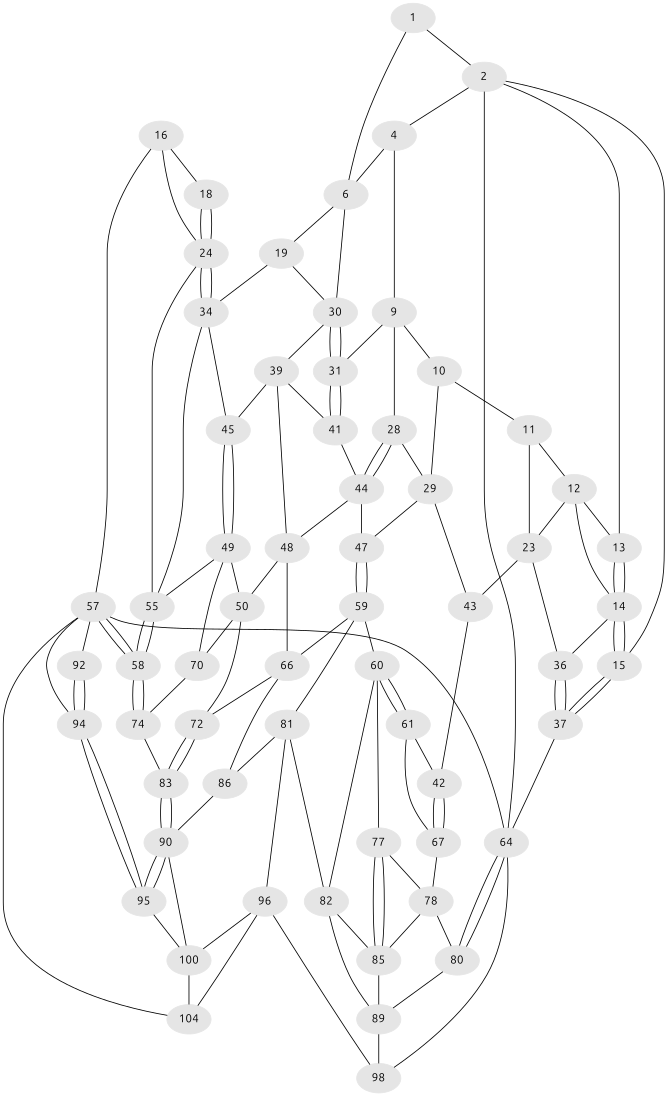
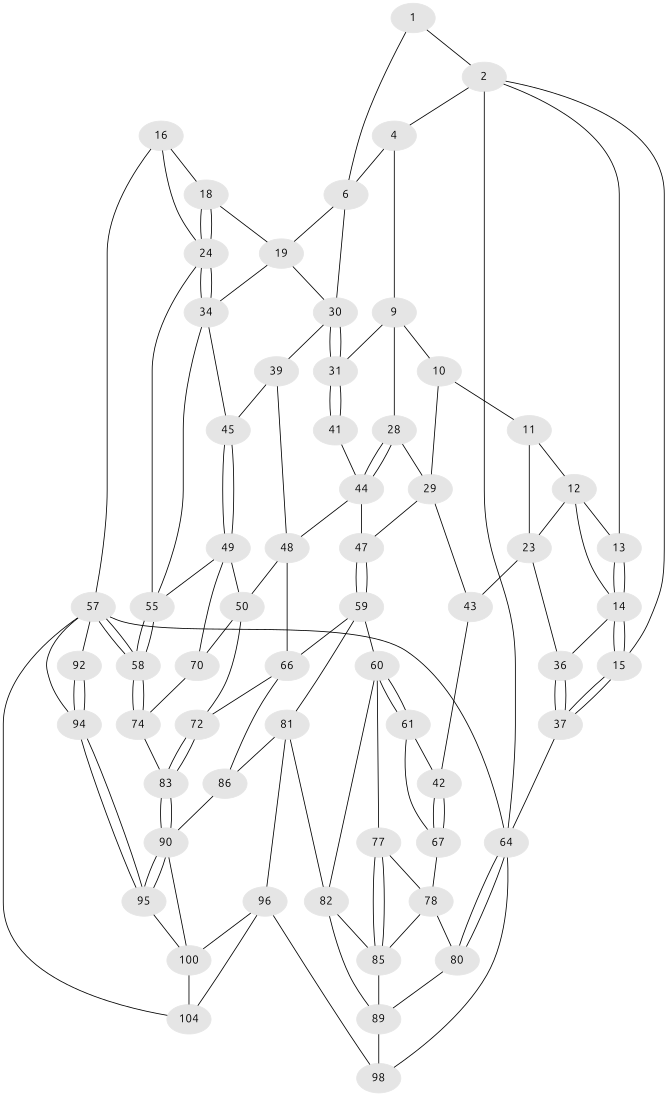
none -> (244, 224)
(306, 401) -> none
